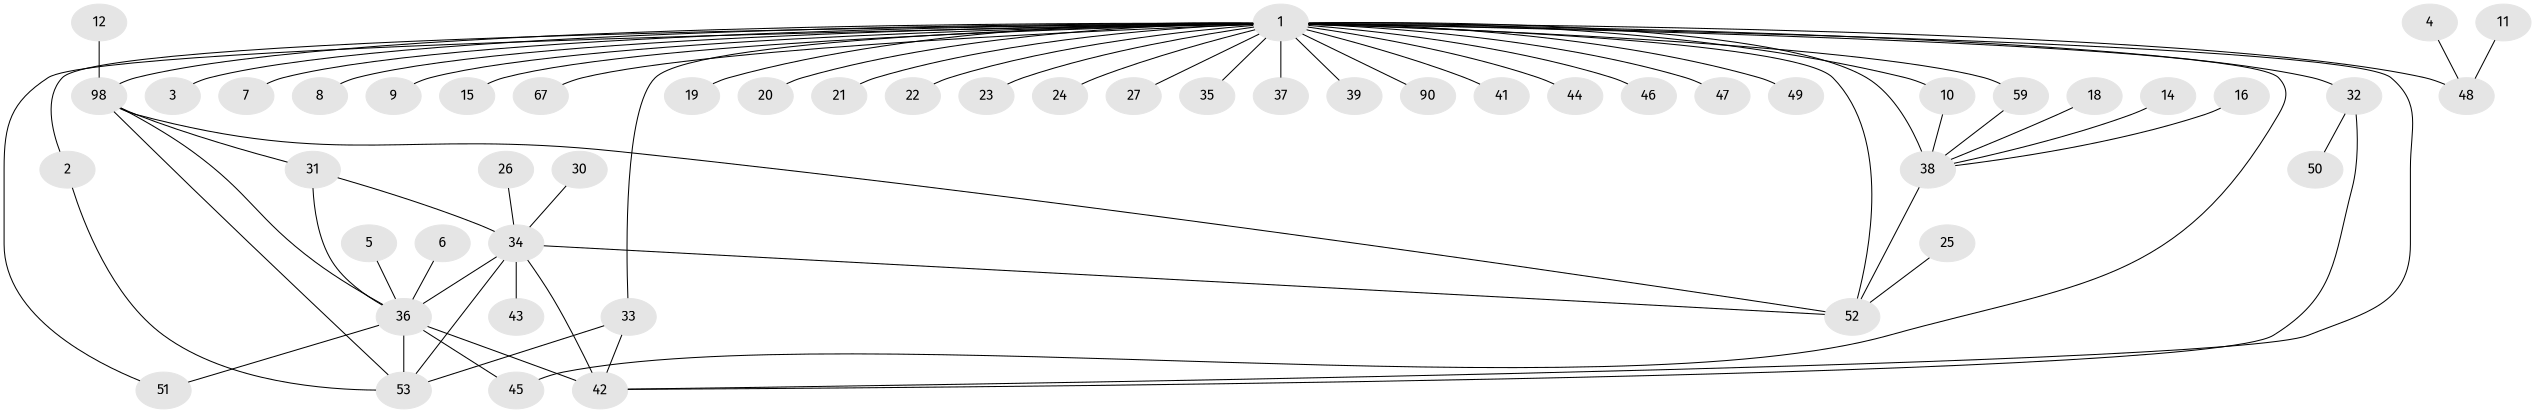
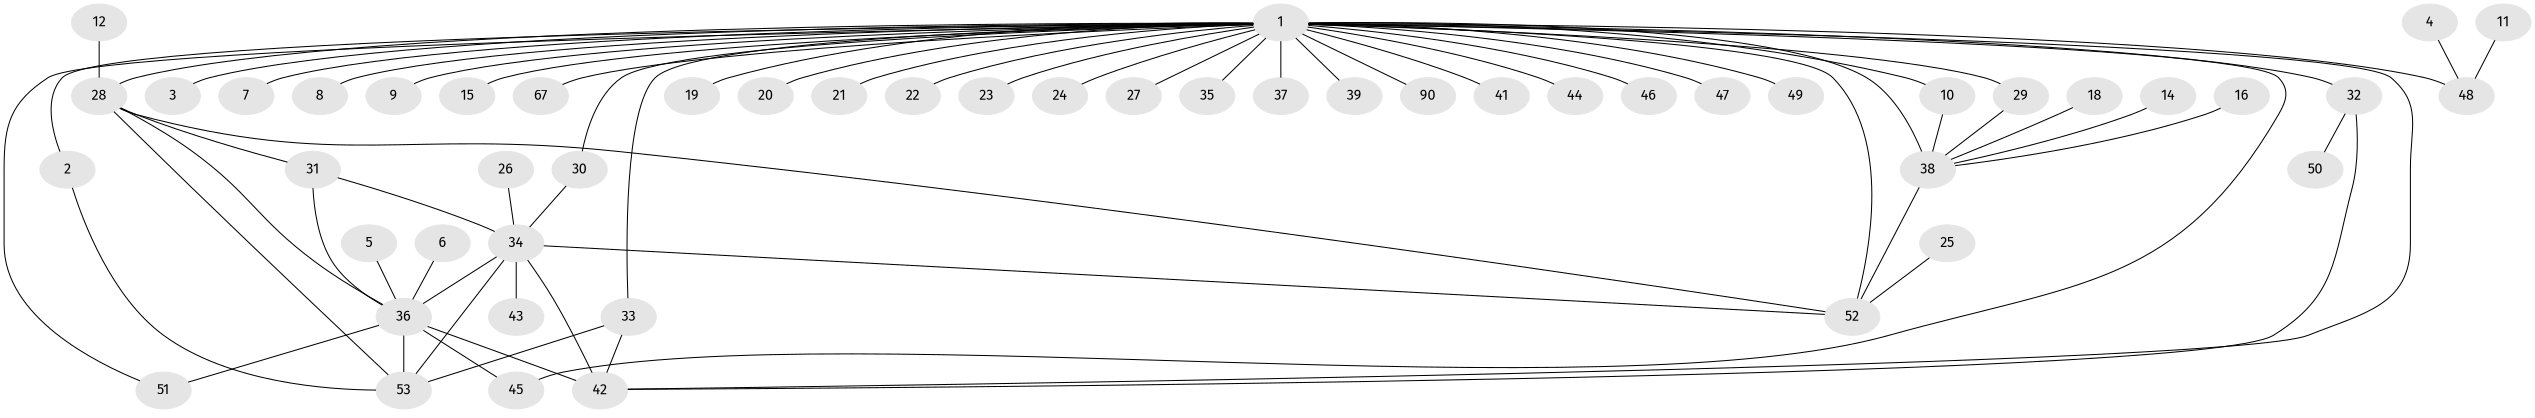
none -> (893, 40)
(99, 96) -> (99, 96)
(2021, 96) -> (2021, 96)
